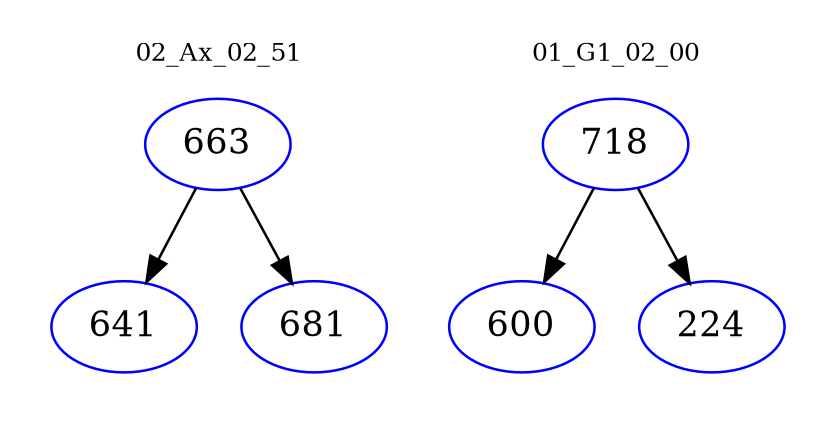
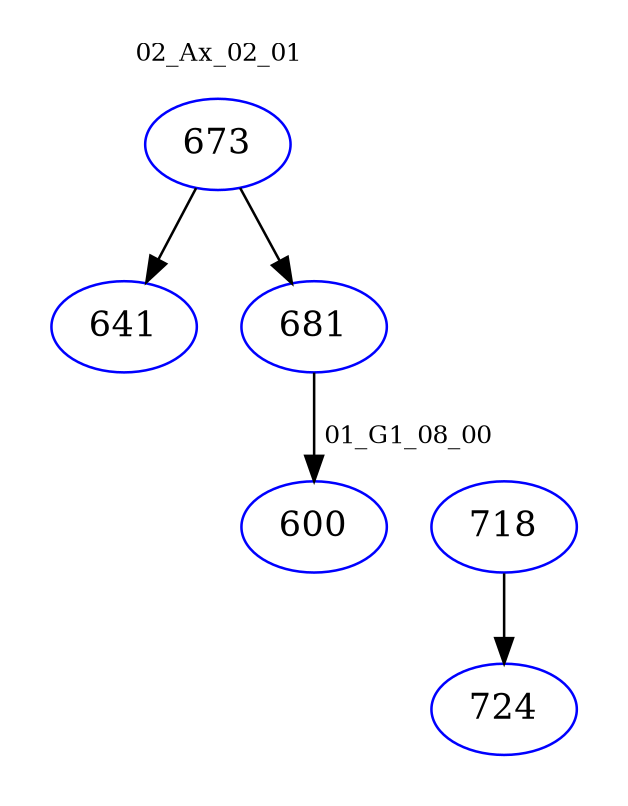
(219, 54) -> (219, 54)
(617, 54) -> (409, 437)
(218, 144) -> (218, 144)
(575, 224) -> (314, 428)
(712, 327) -> (504, 709)
